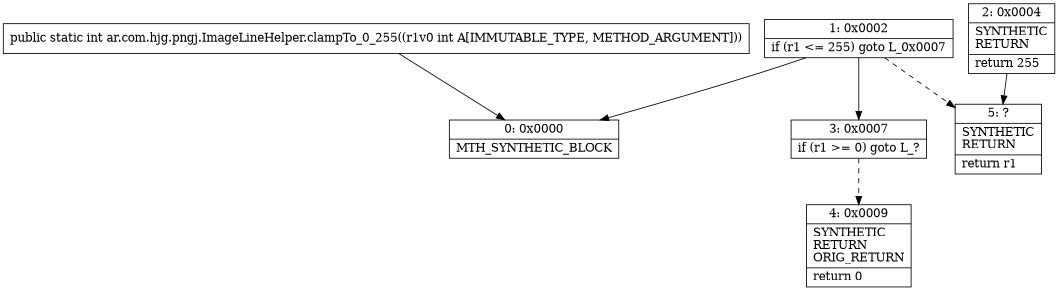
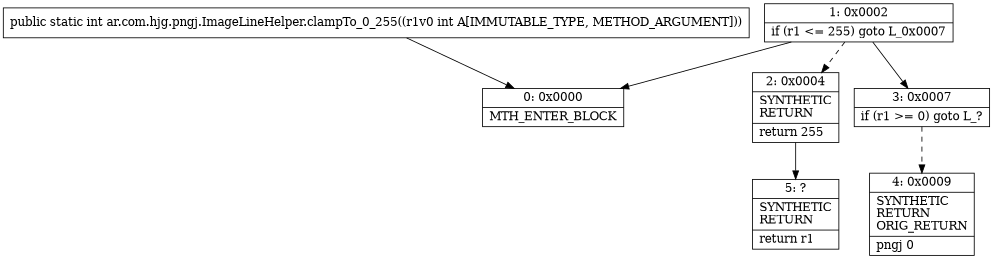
(916, 80) -> (836, 54)
(534, 148) -> (553, 117)
(838, 277) -> (895, 245)
